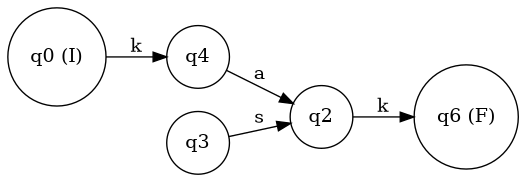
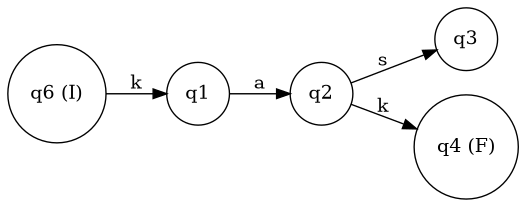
(57, 57) -> (57, 94)
(198, 57) -> (198, 94)
(466, 117) -> (466, 147)
(253, 131) -> (387, 69)
